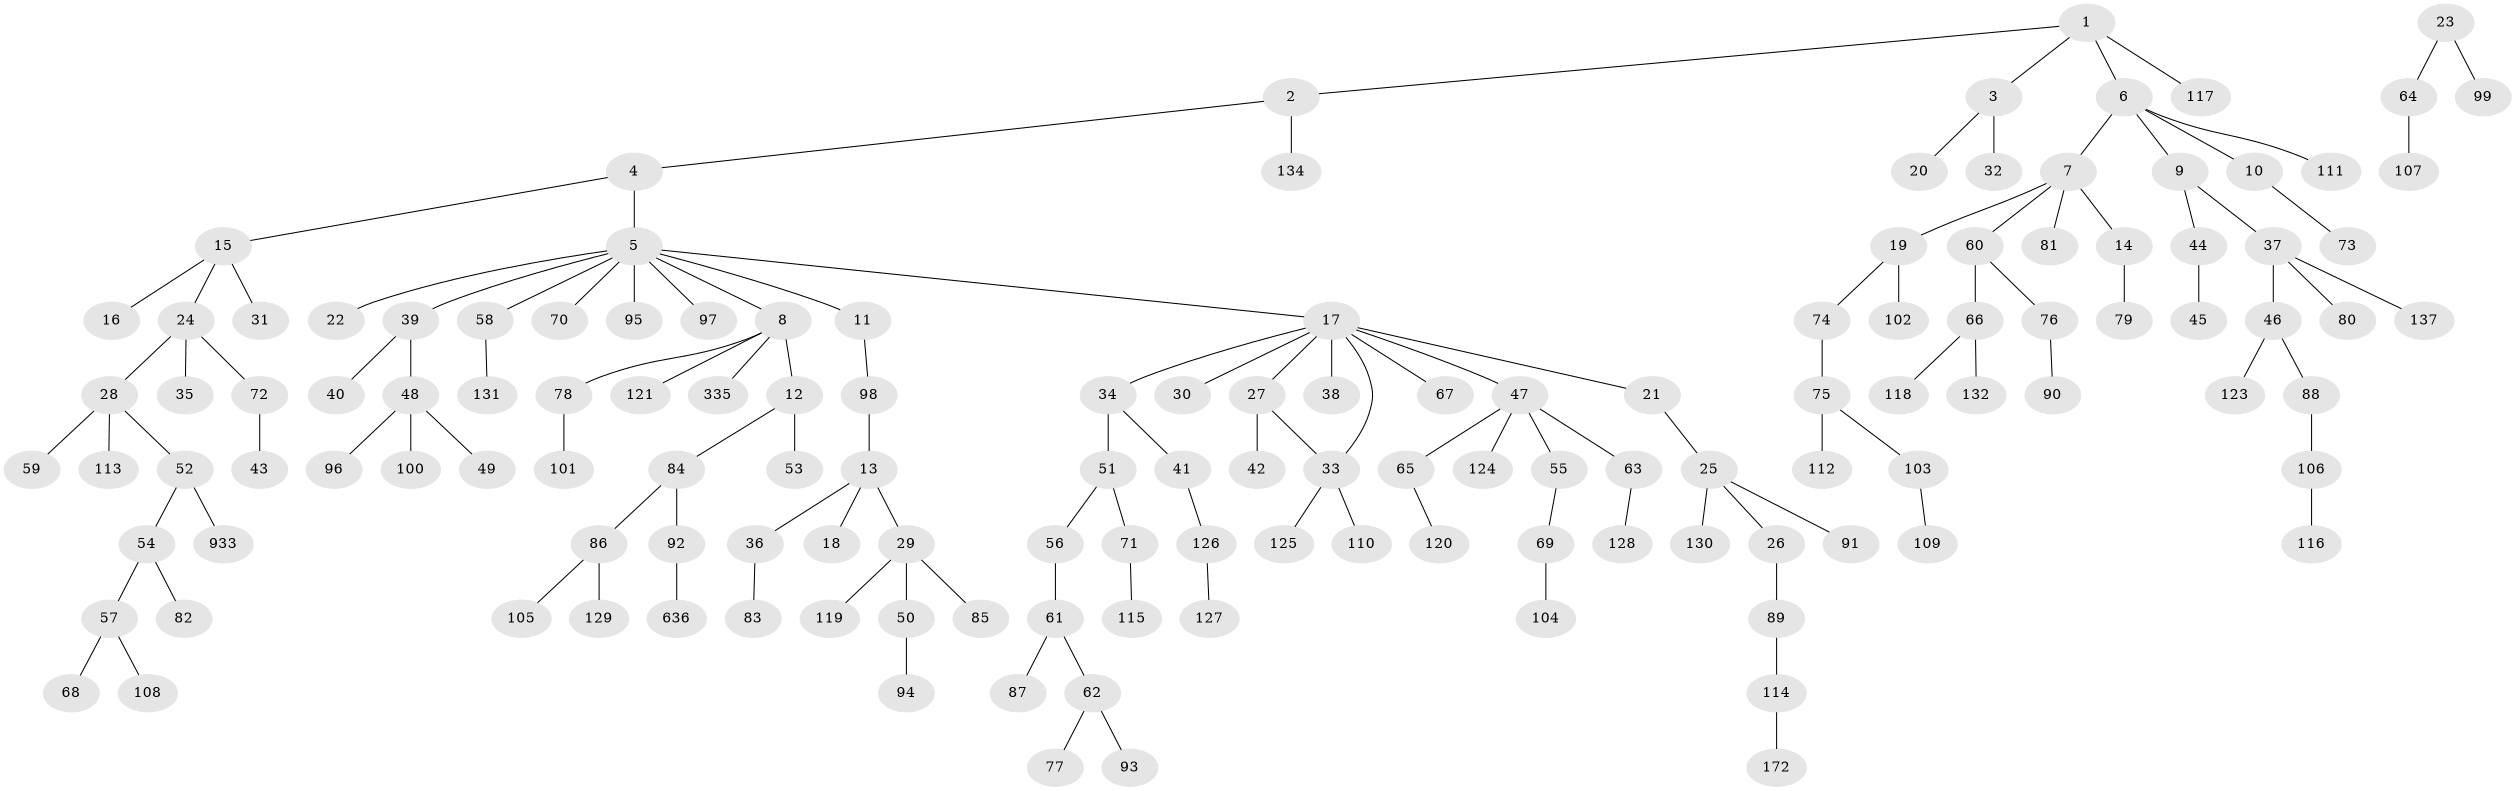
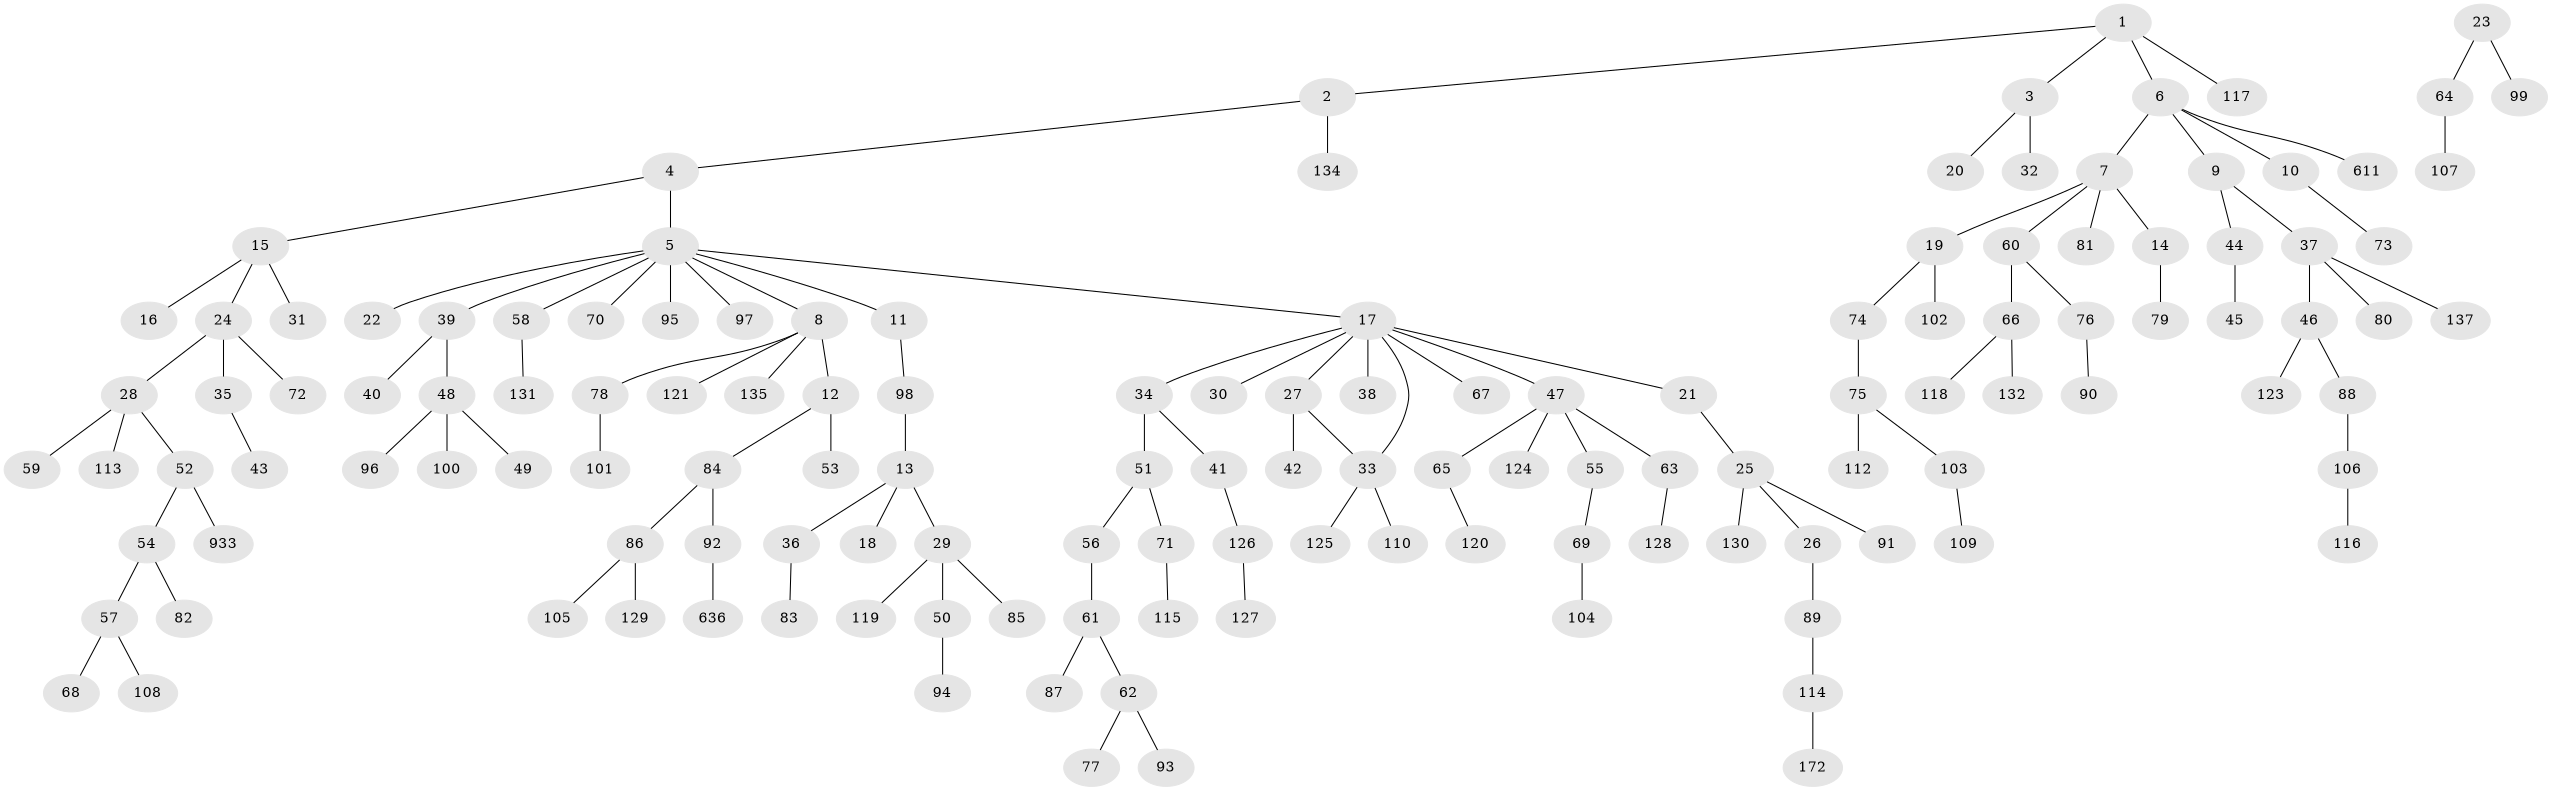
(2331, 172) -> (2367, 172)
(718, 395) -> (754, 395)
(260, 433) -> (242, 432)
